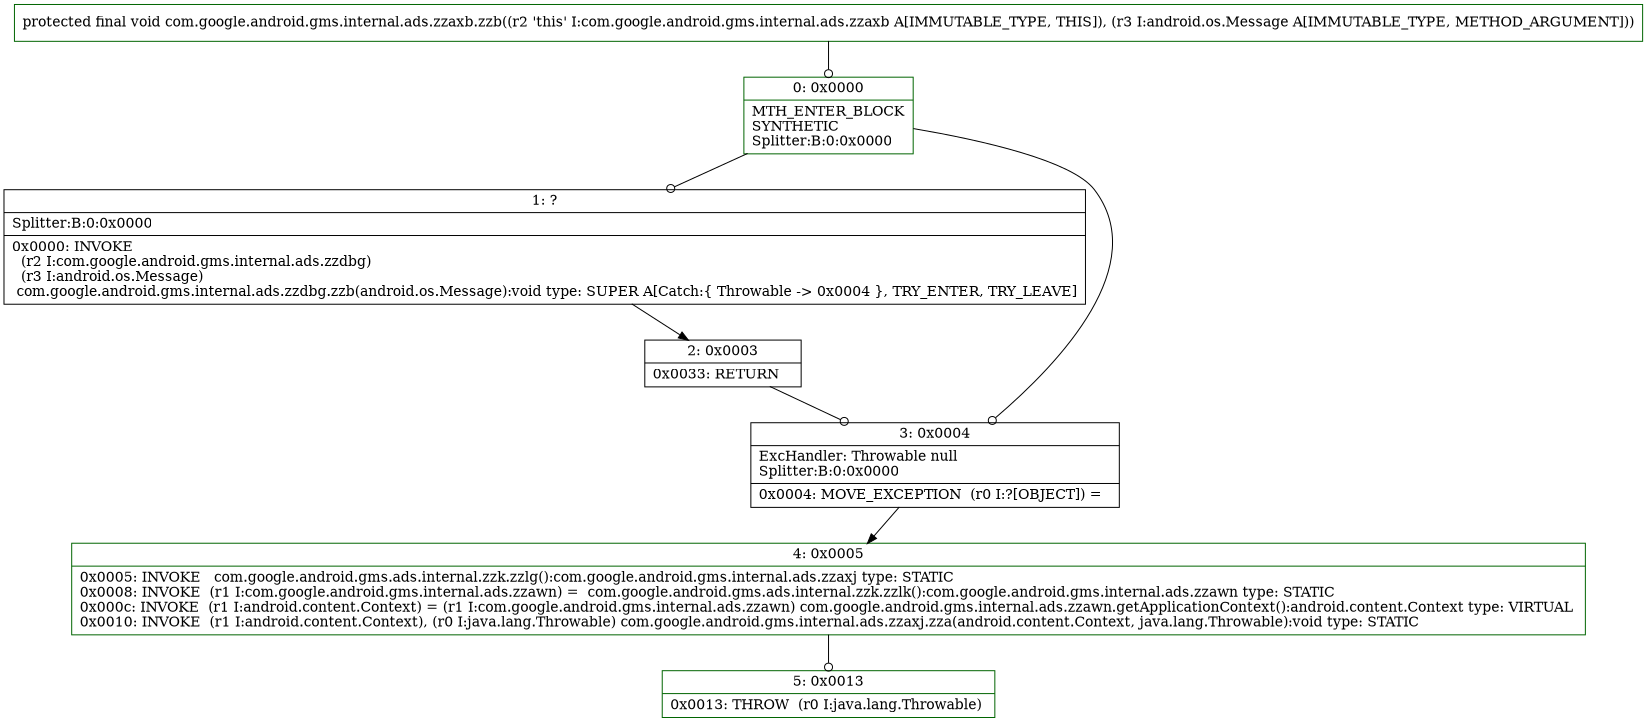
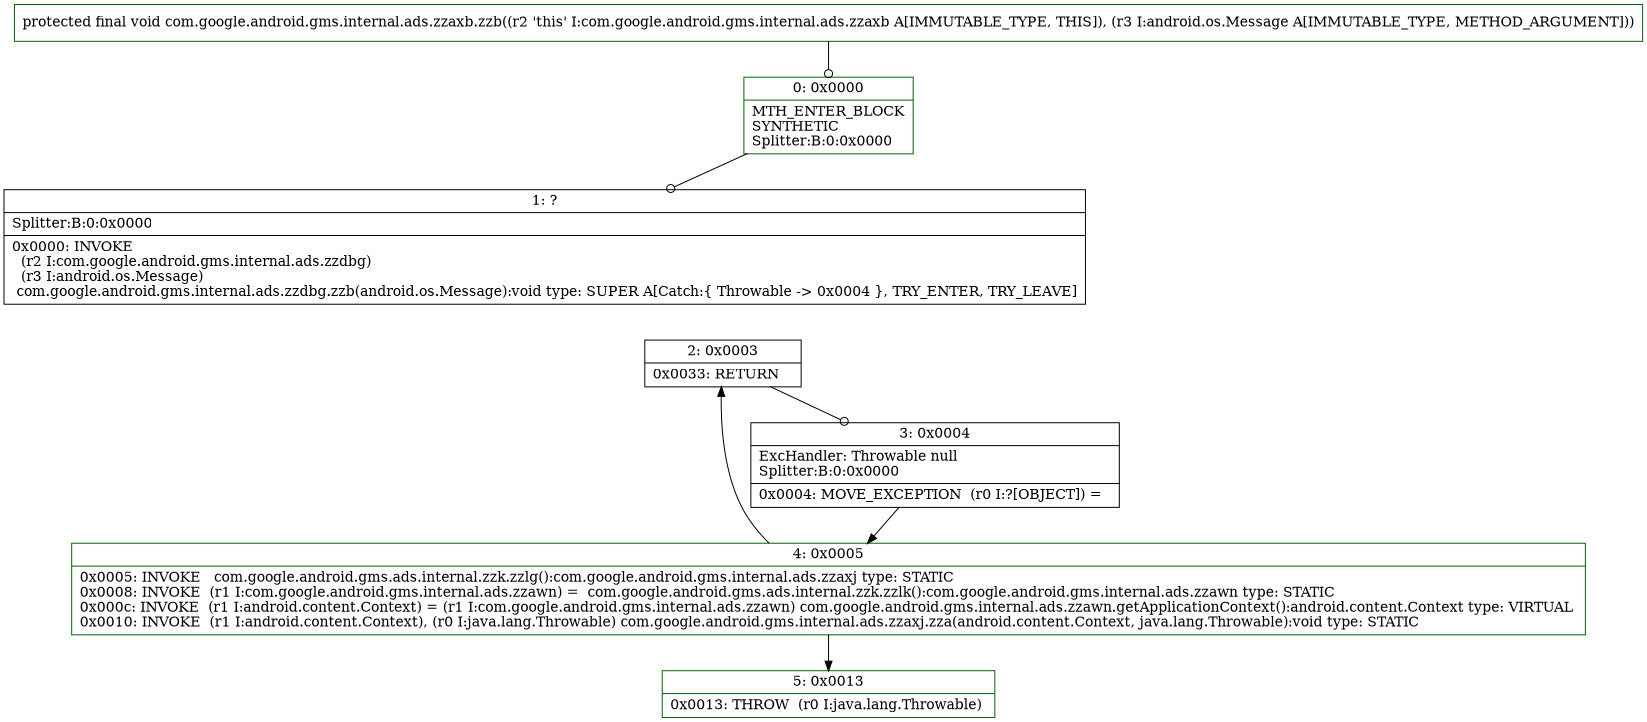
(1110, 226) -> none
(656, 319) -> (730, 475)
(829, 649) -> (829, 649)
